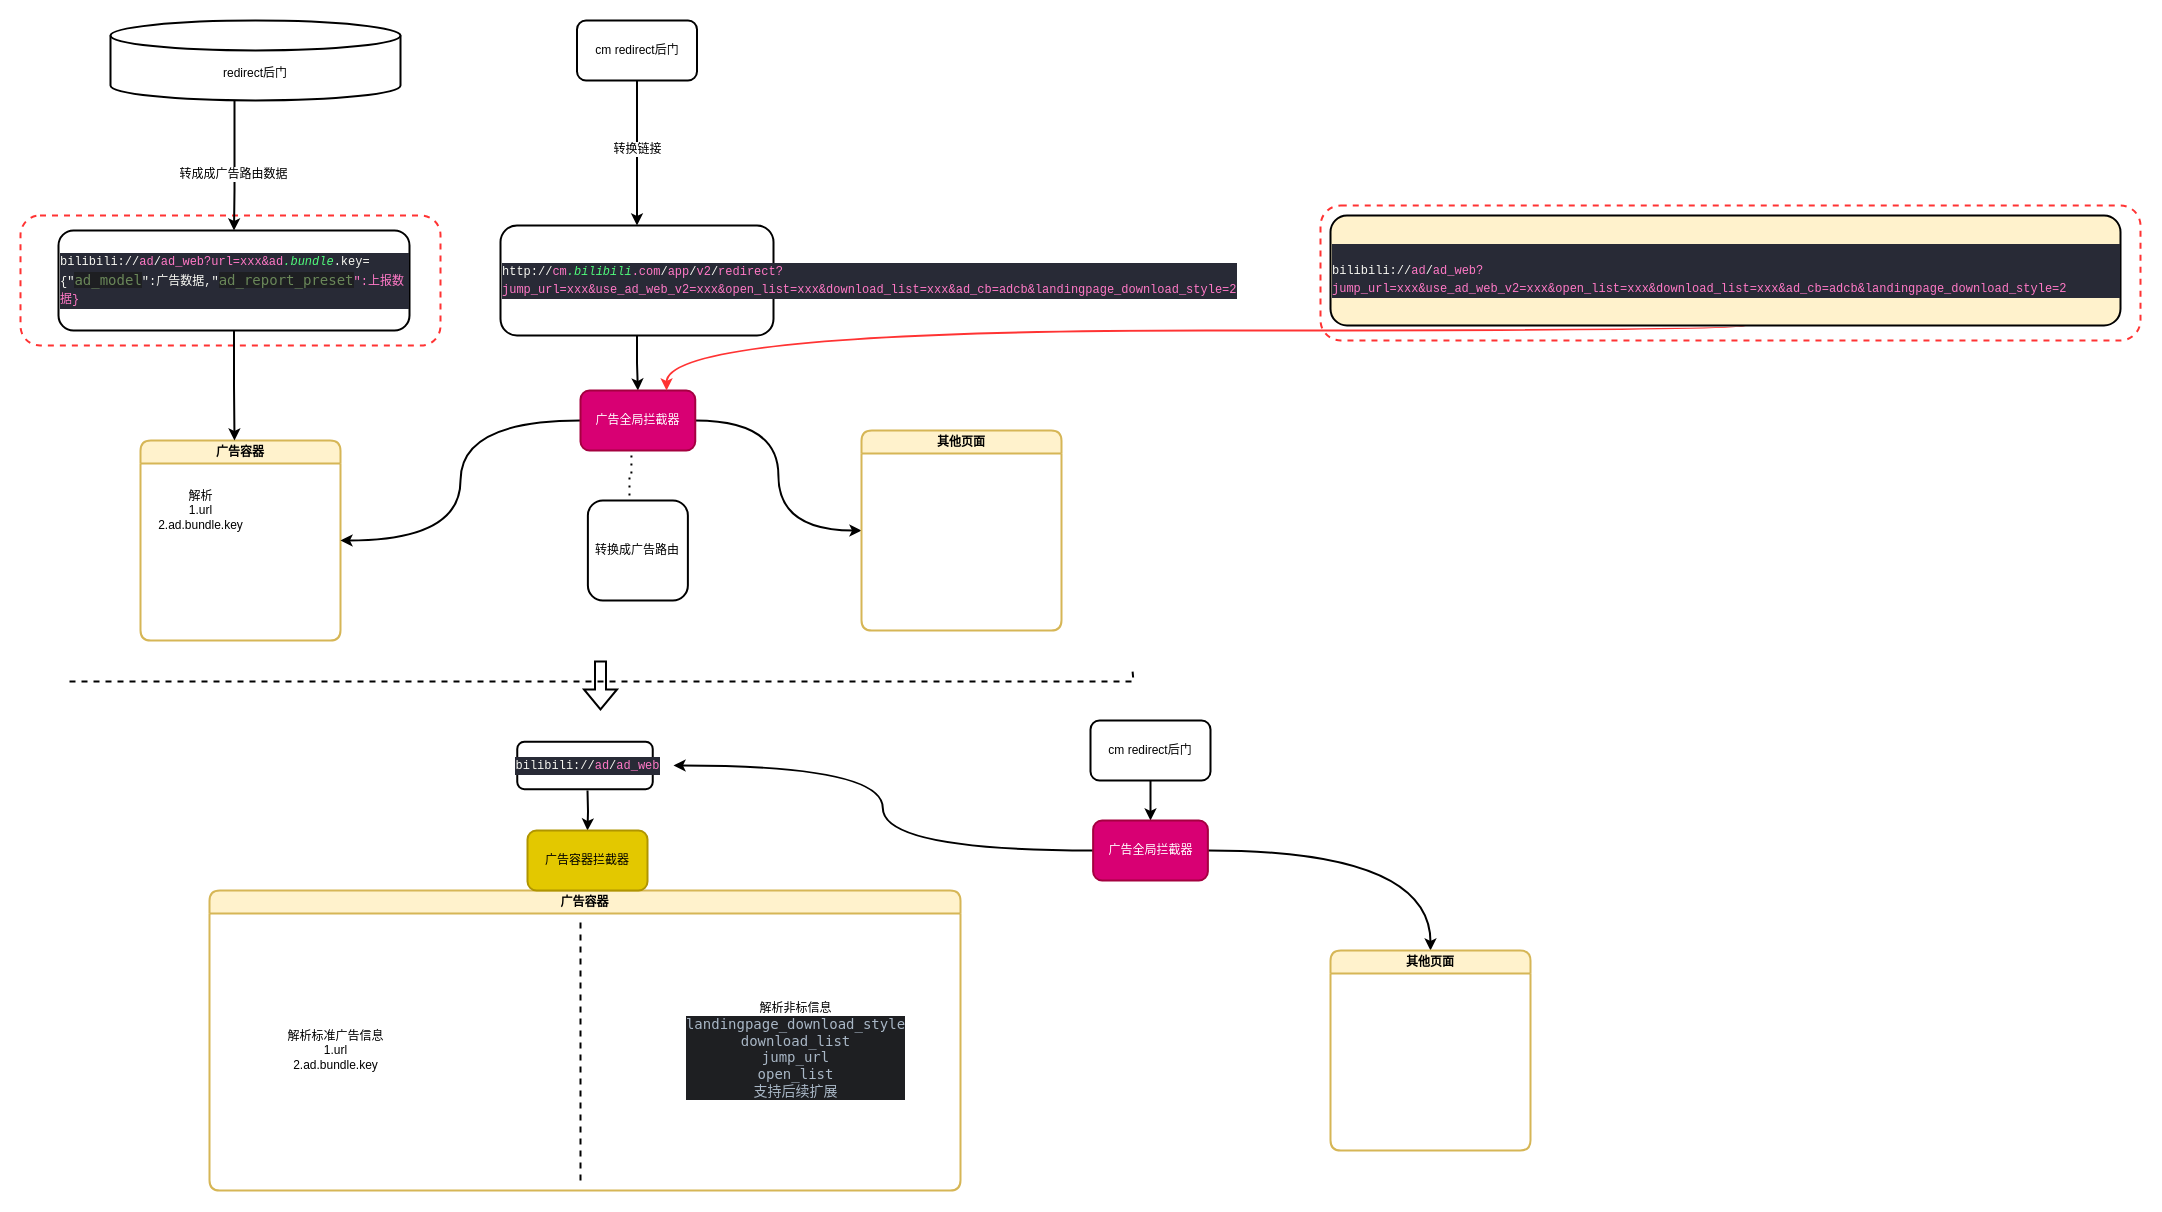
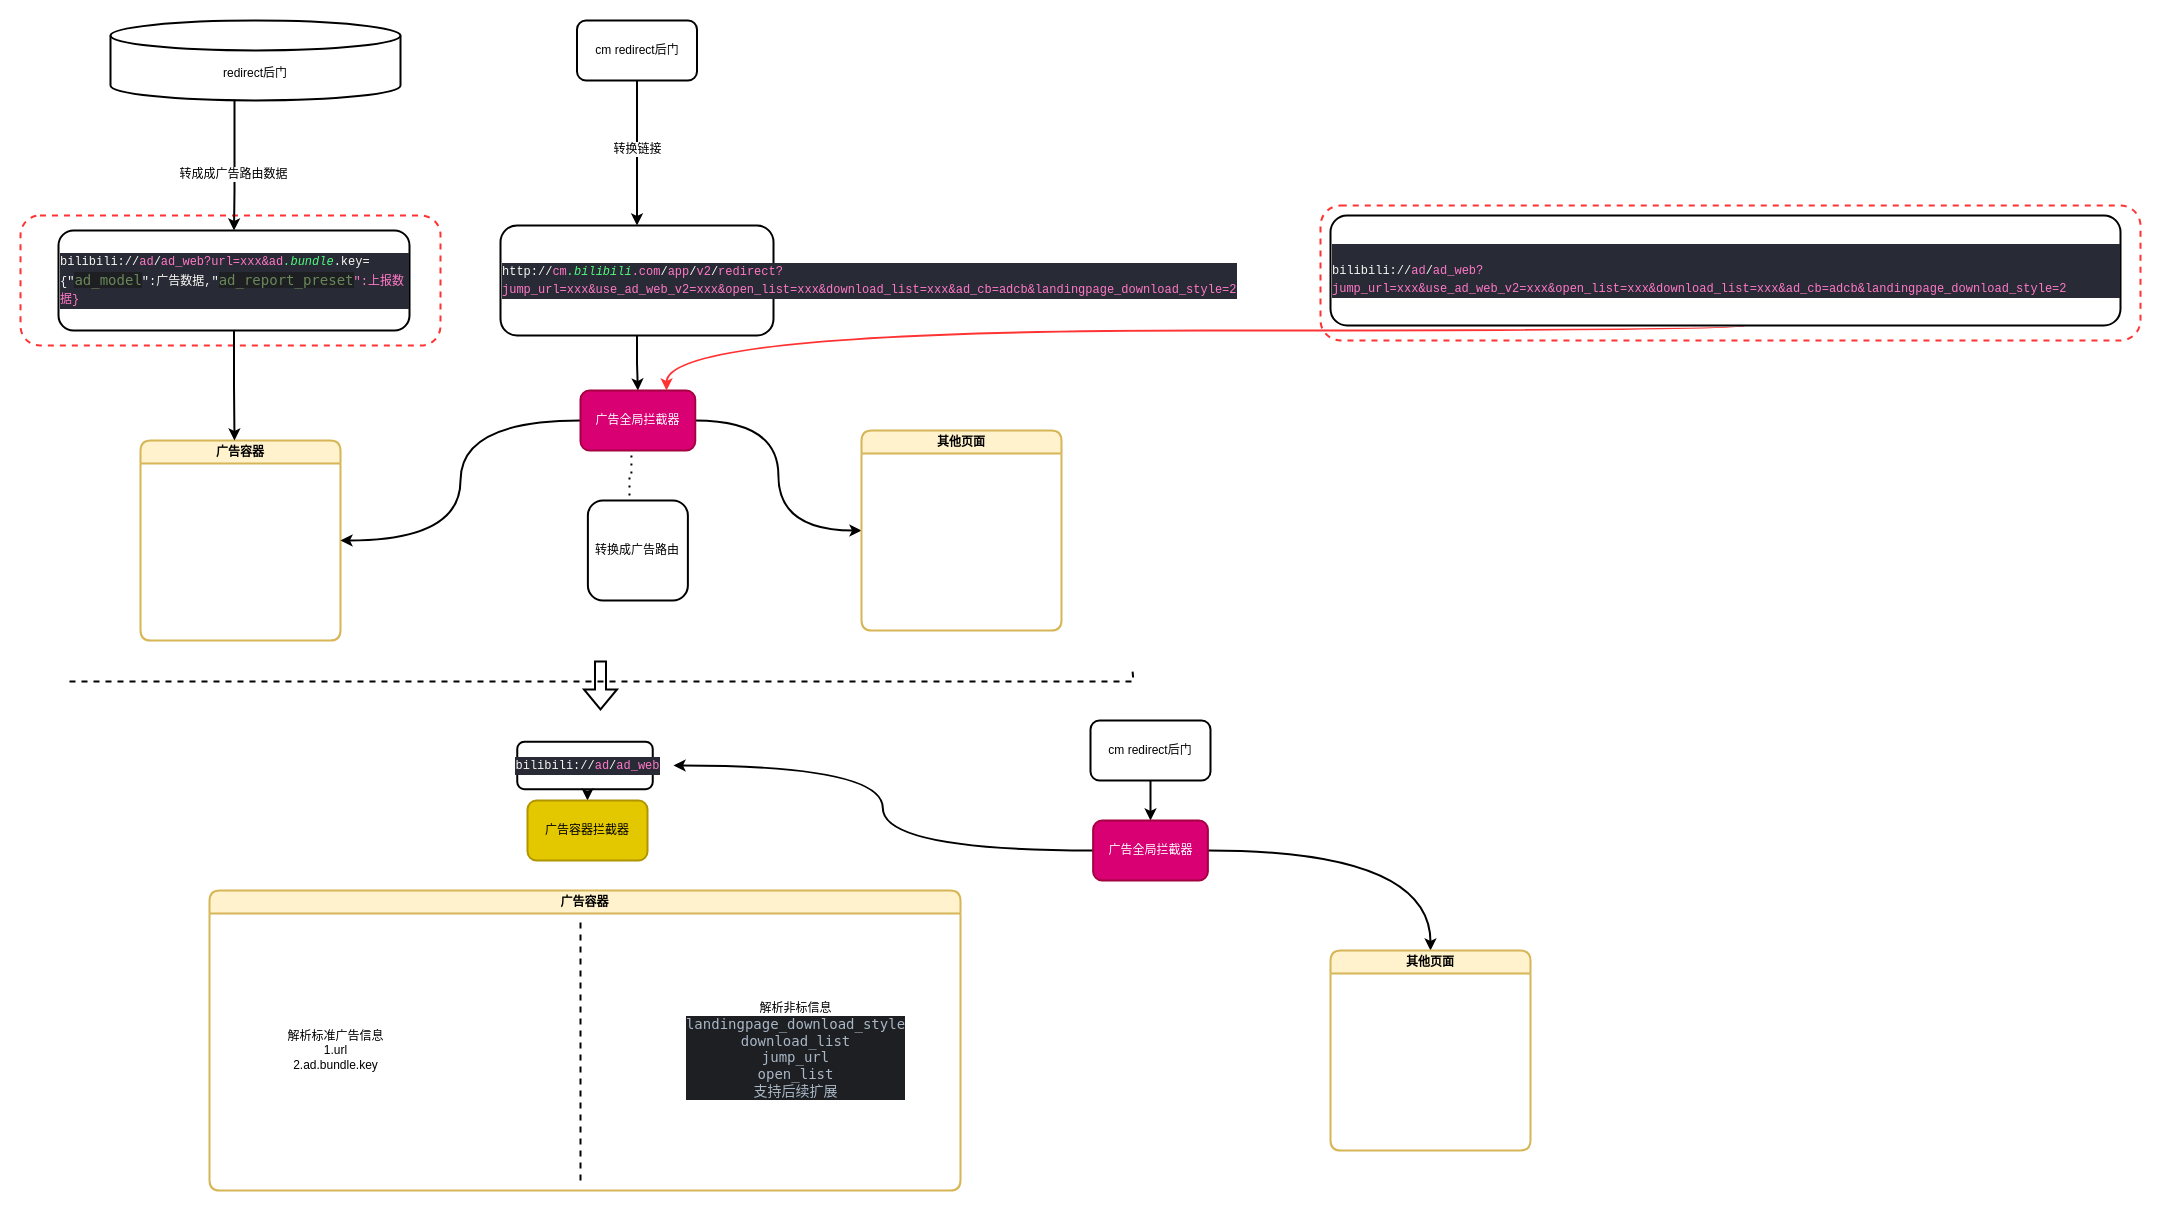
(1726, 271) -> (1726, 271)
(201, 511) -> none
(588, 861) -> (588, 831)
